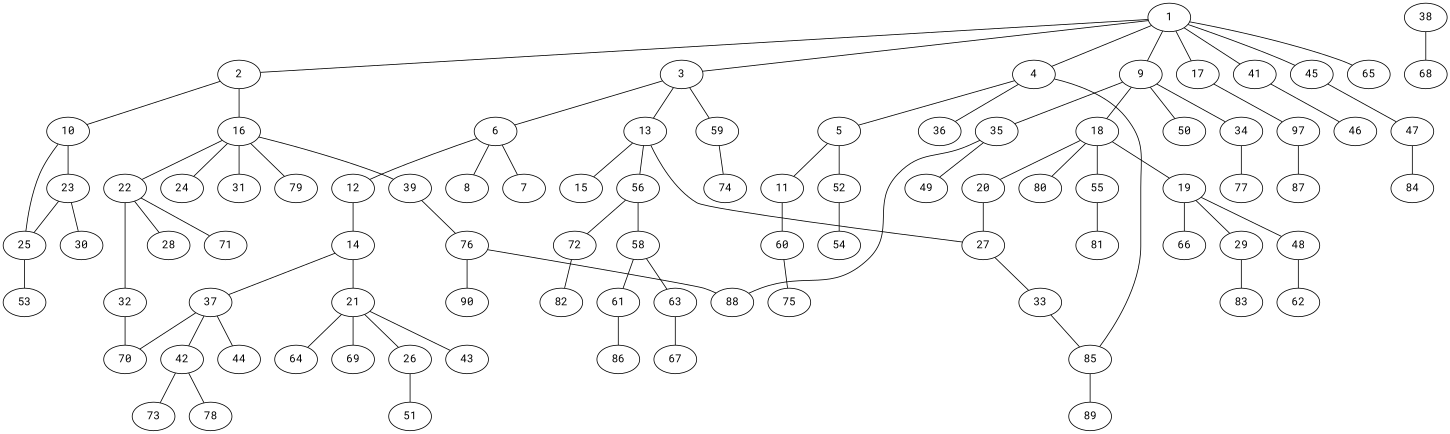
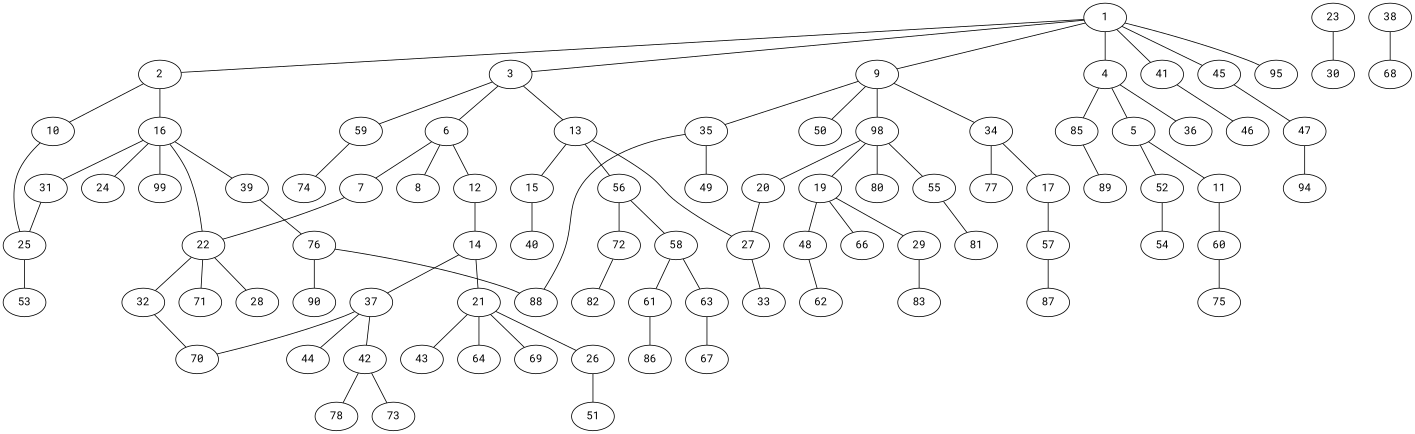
(1184, 46) -> (1020, 160)
(1369, 74) -> (1276, 74)
(1097, 131) -> (877, 131)
(1298, 131) -> (1048, 245)
(68, 160) -> none
(296, 188) -> (160, 188)
(1412, 188) -> (1305, 188)
(46, 217) -> (35, 217)
none -> (290, 218)
none -> (532, 245)
(1065, 331) -> none
